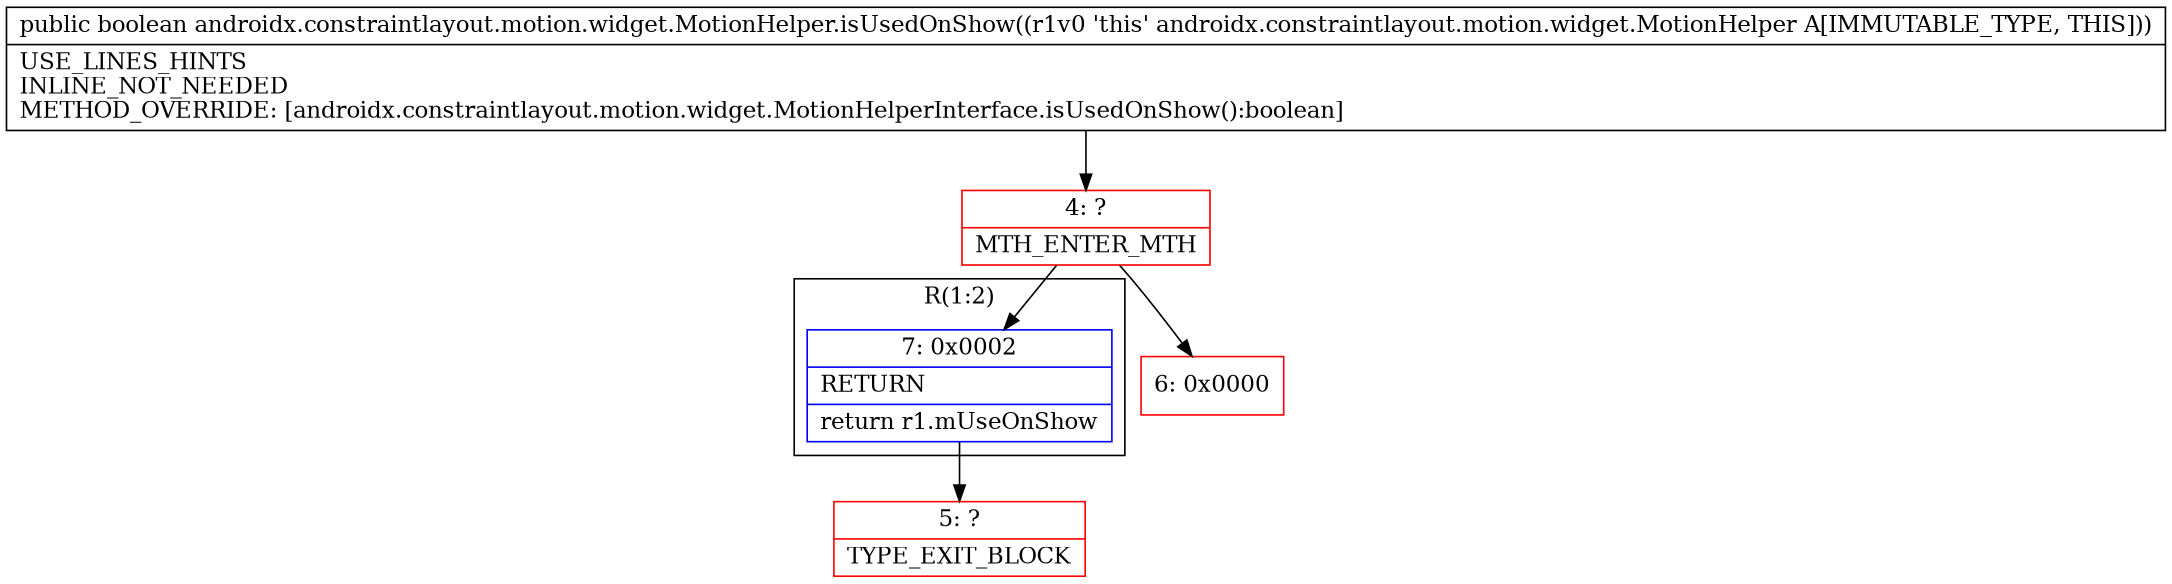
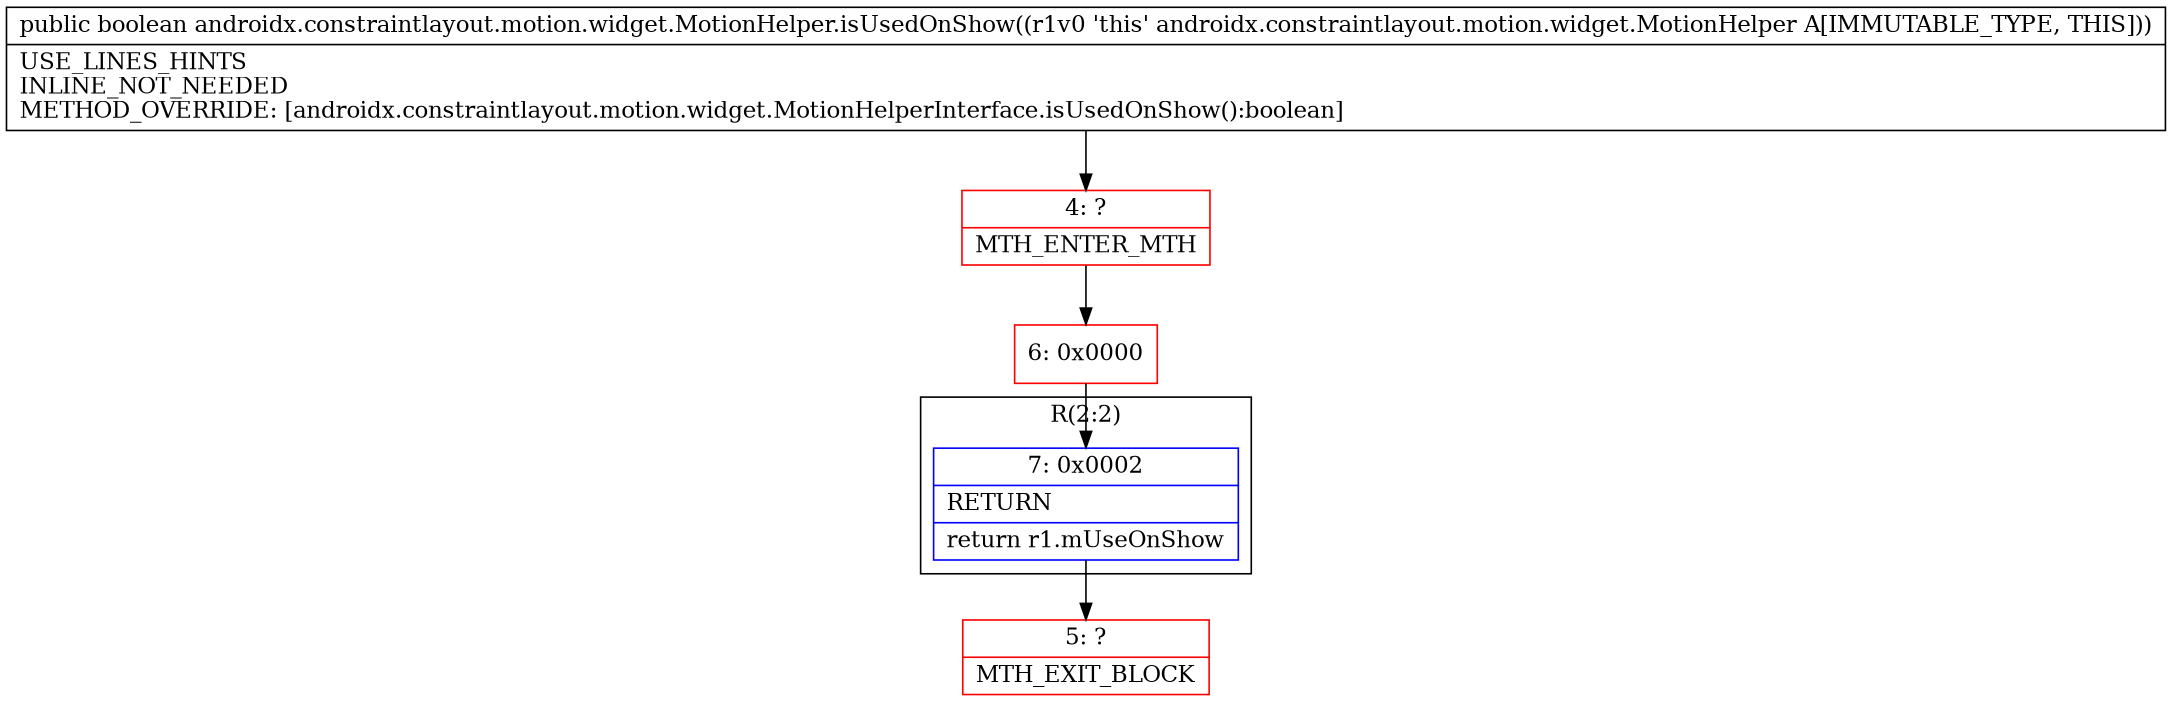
(1036, 291) -> (1086, 407)
(960, 297) -> (1086, 416)
(960, 557) -> (1086, 675)
